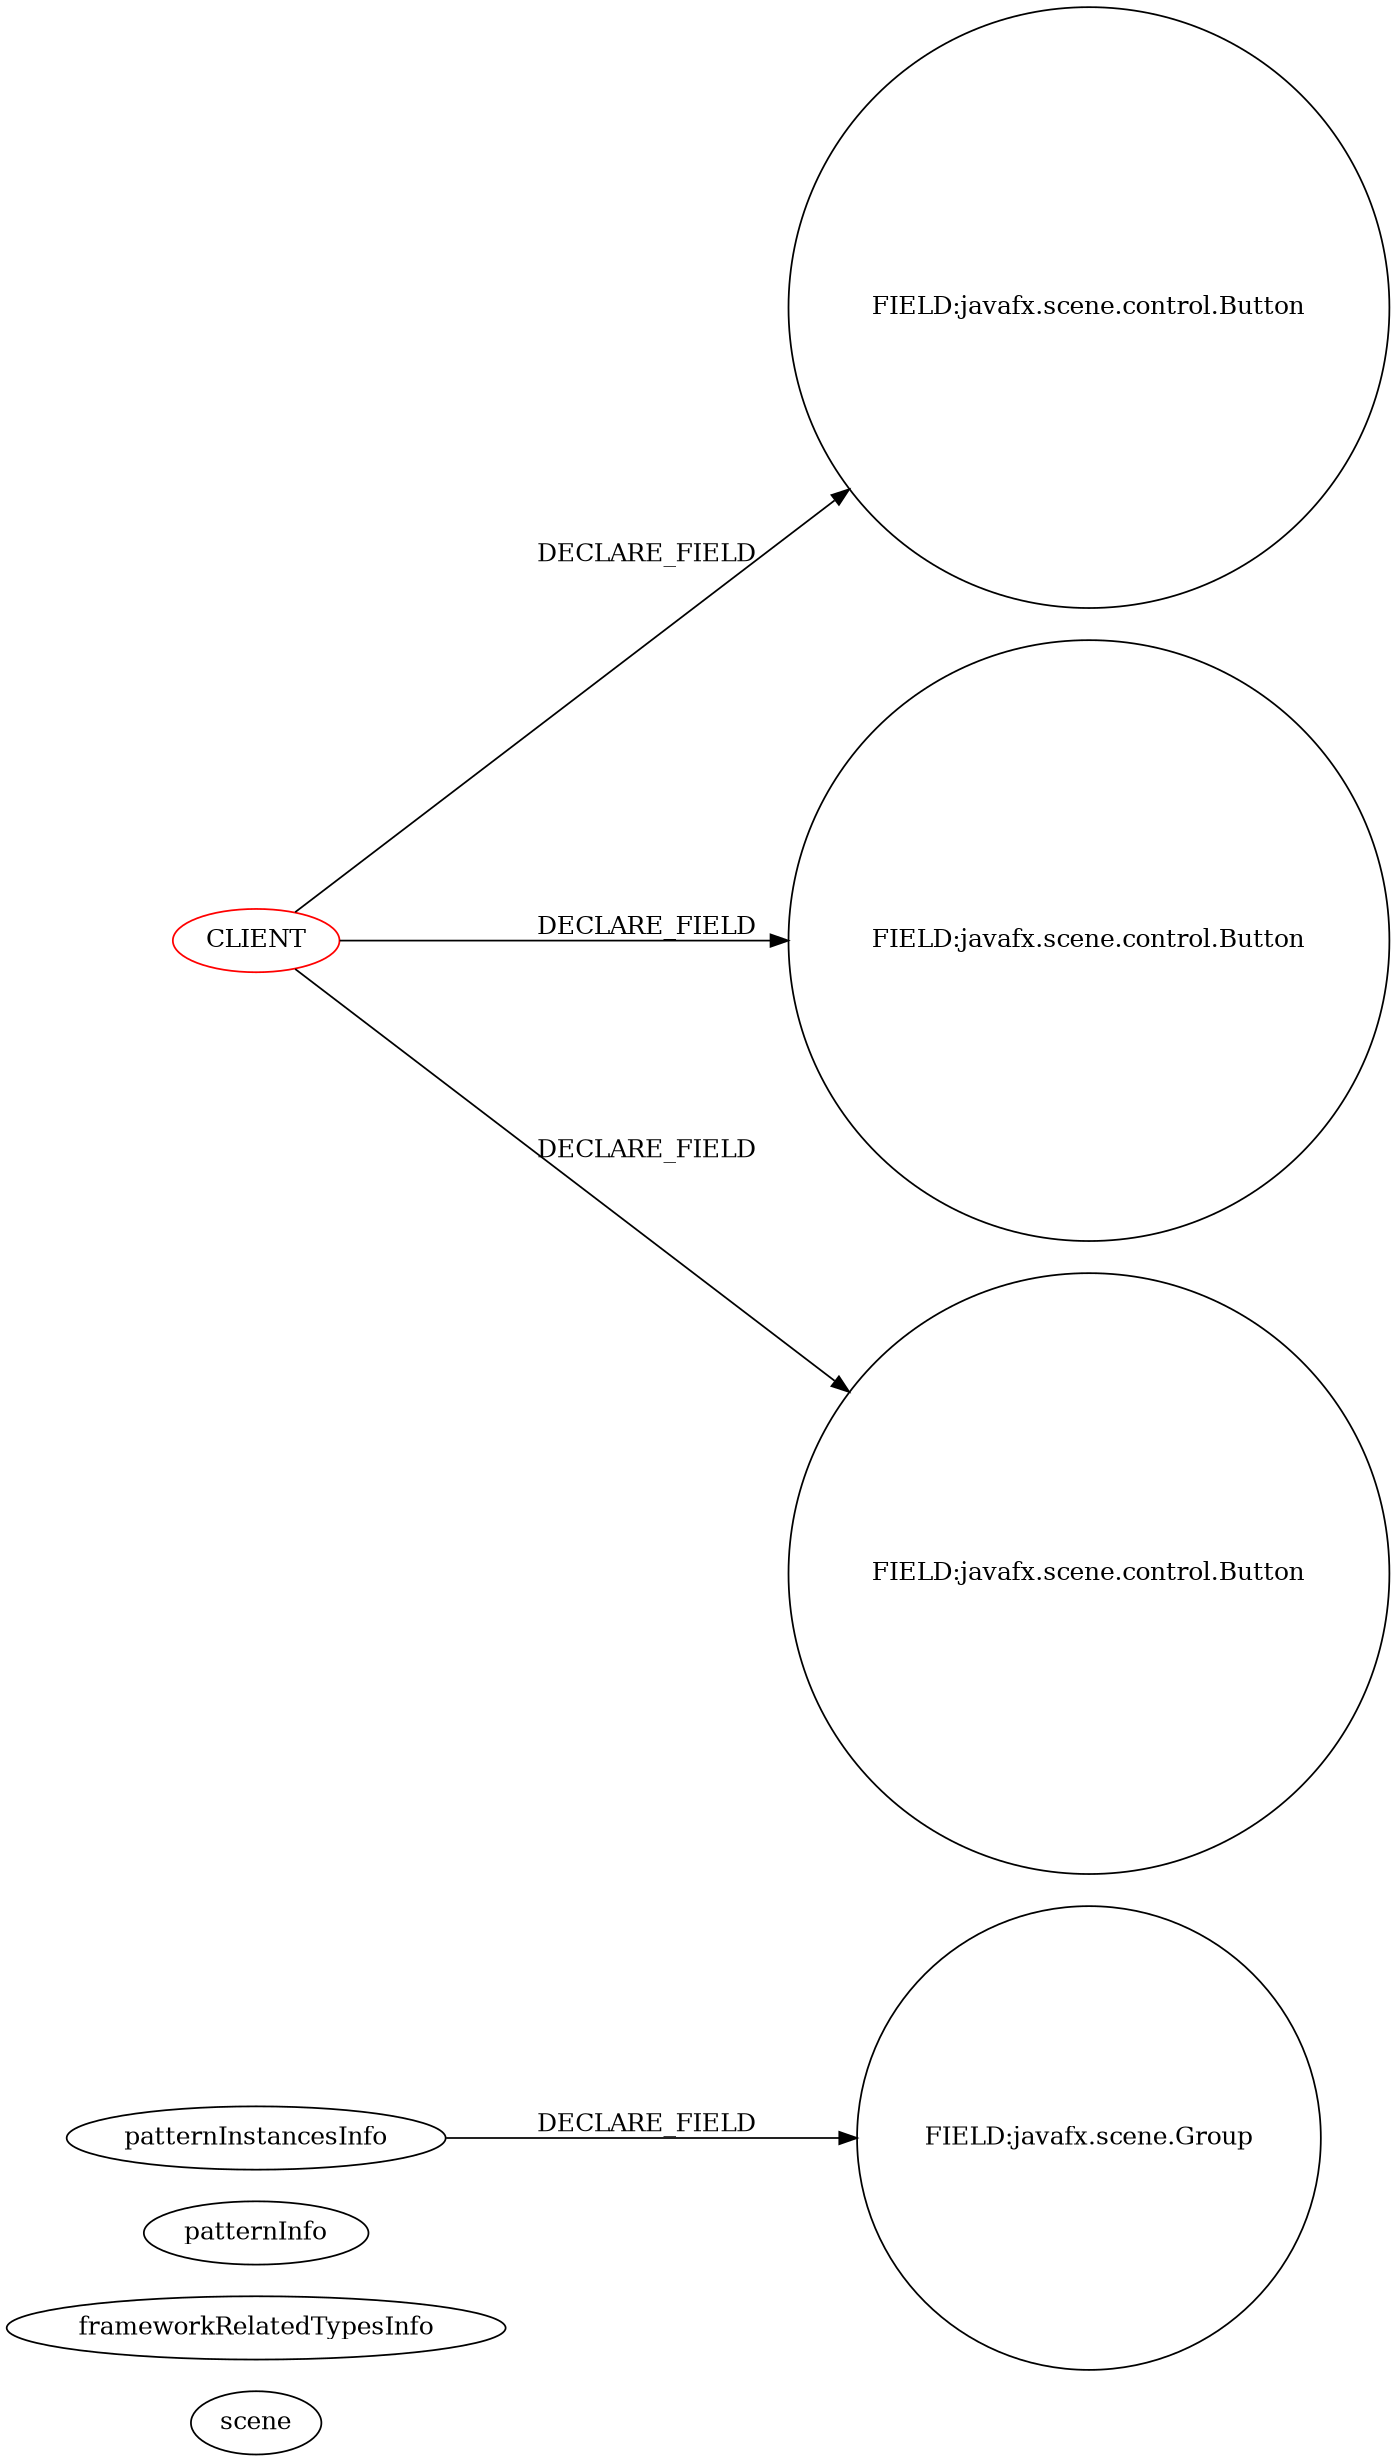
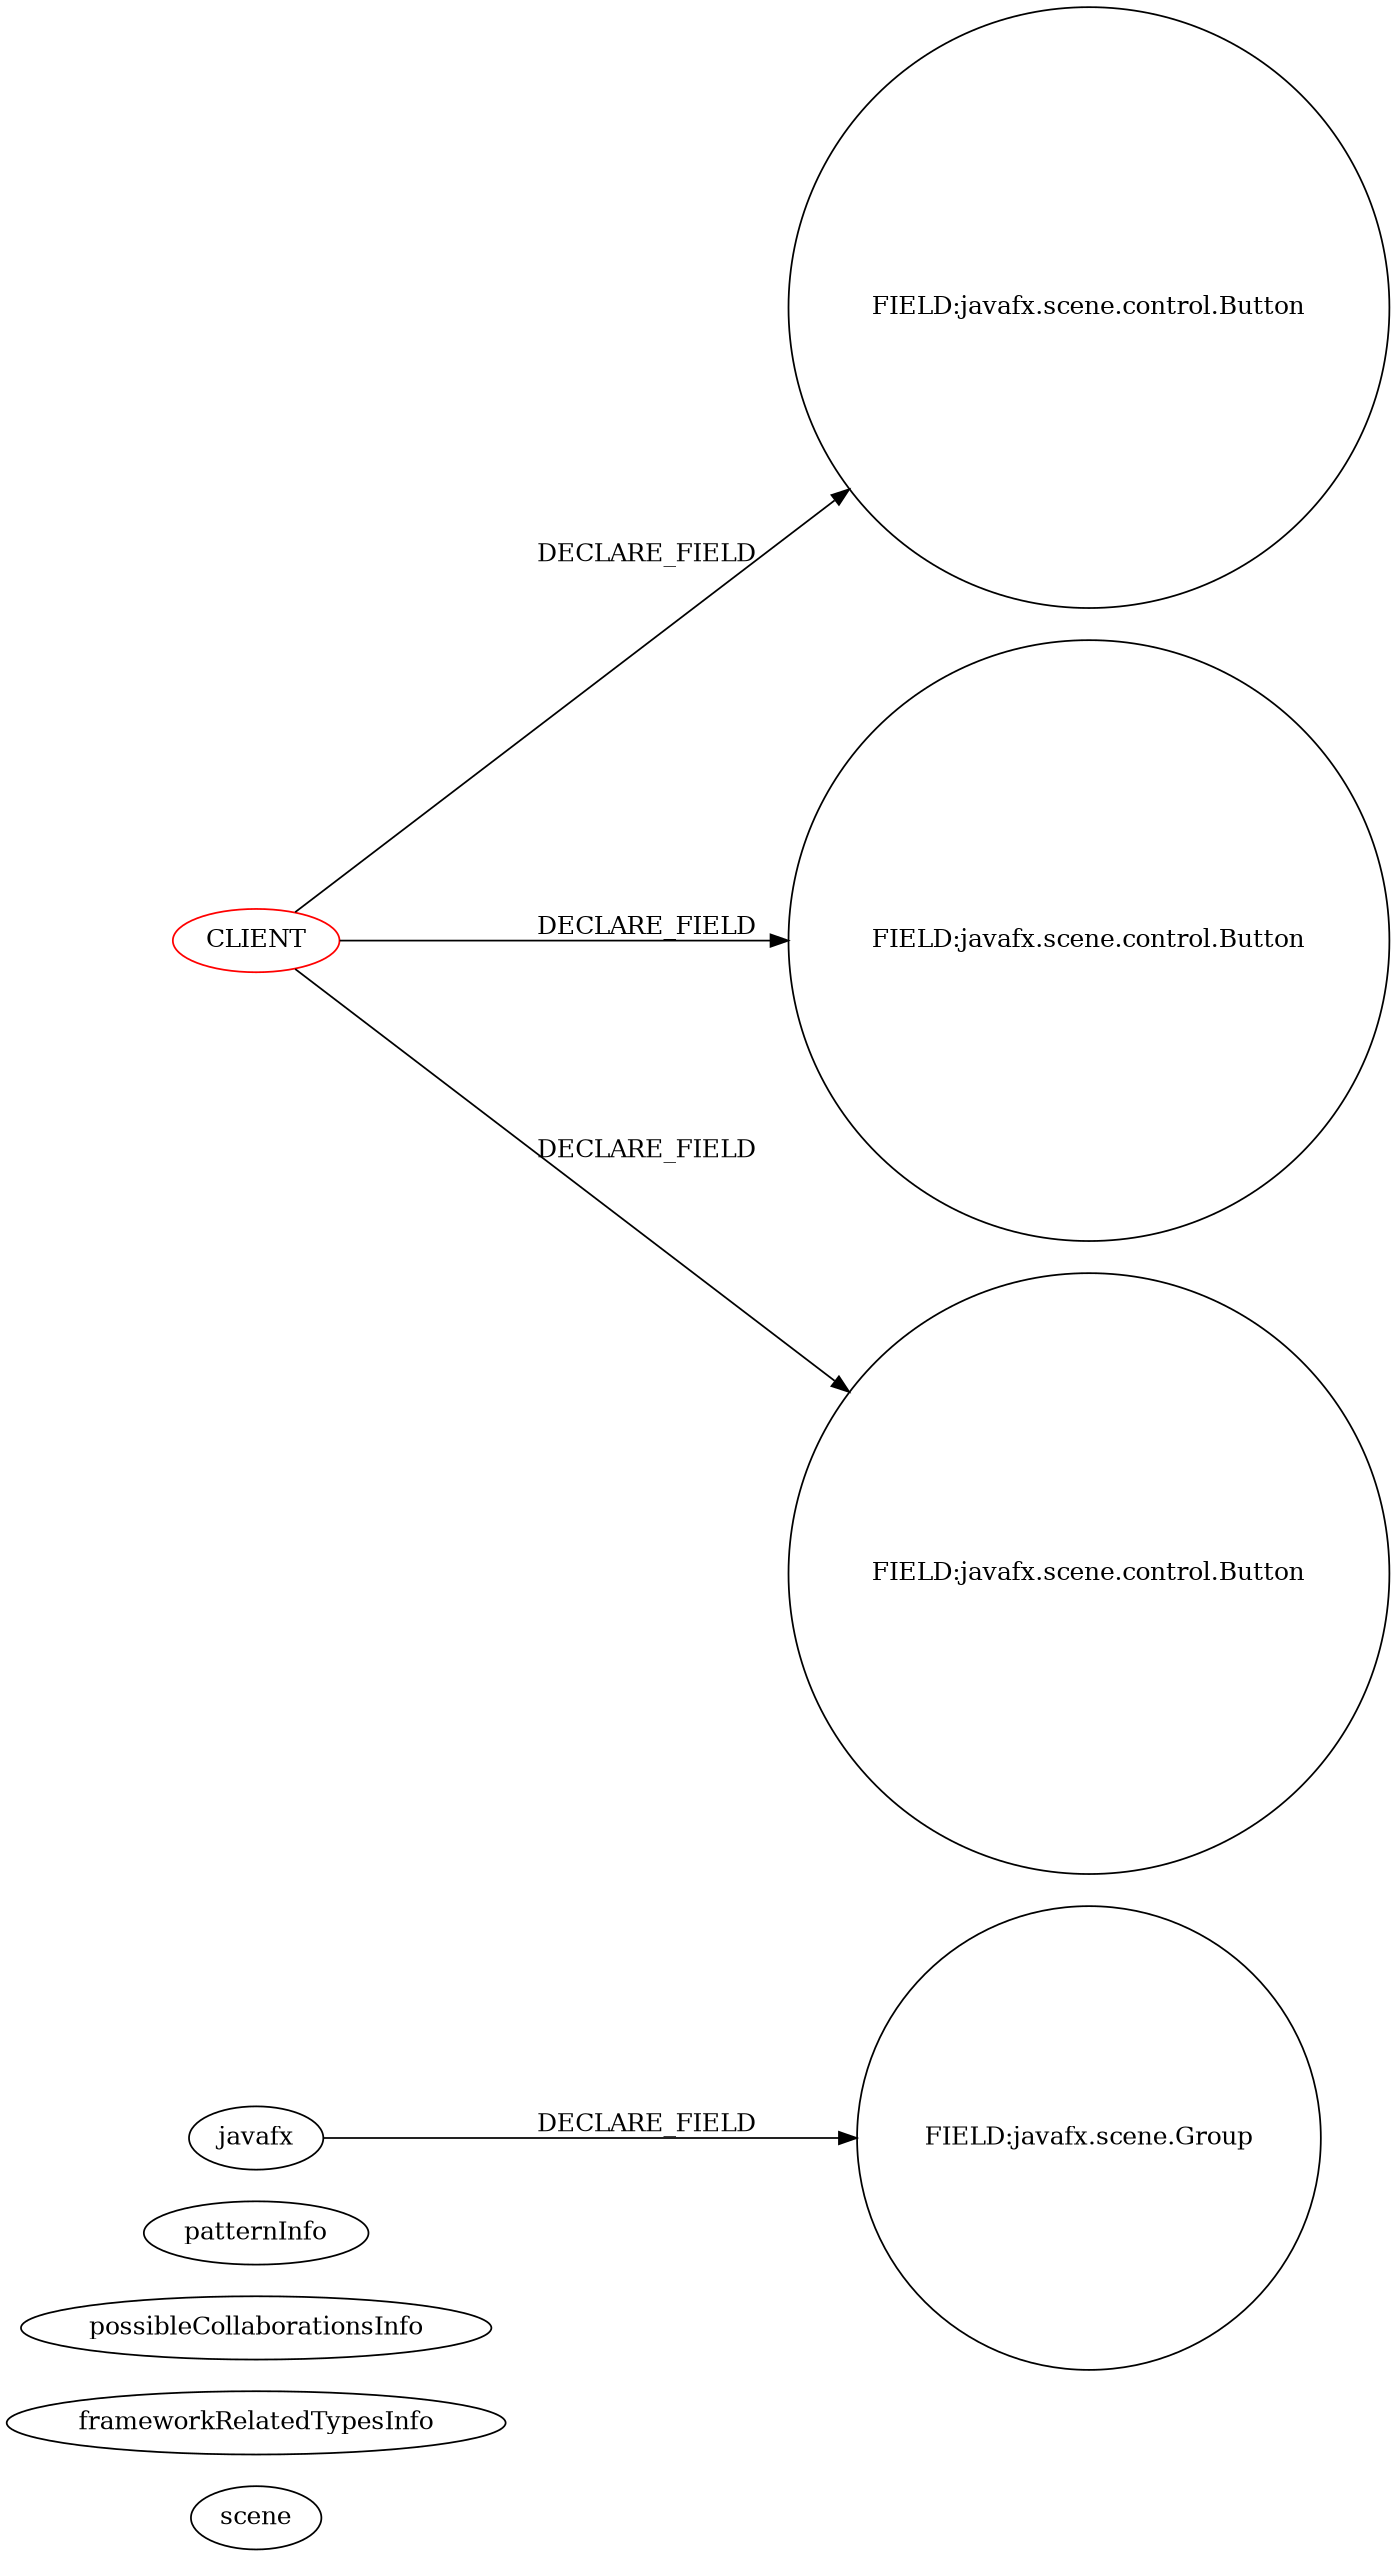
(256, 2138) -> (256, 2138)
none -> (256, 2328)
